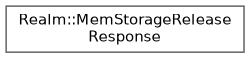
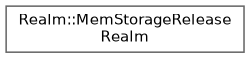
(125, 29) -> (125, 29)
